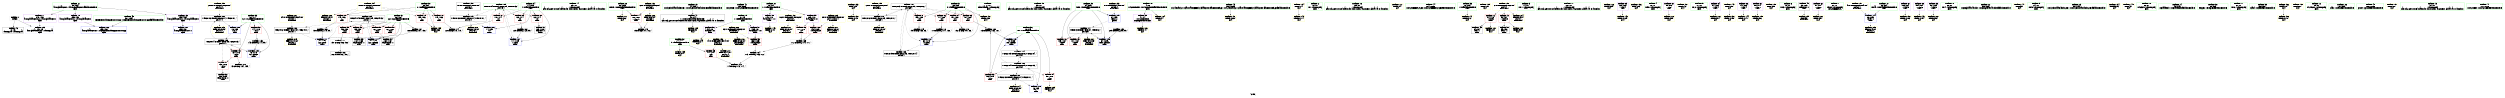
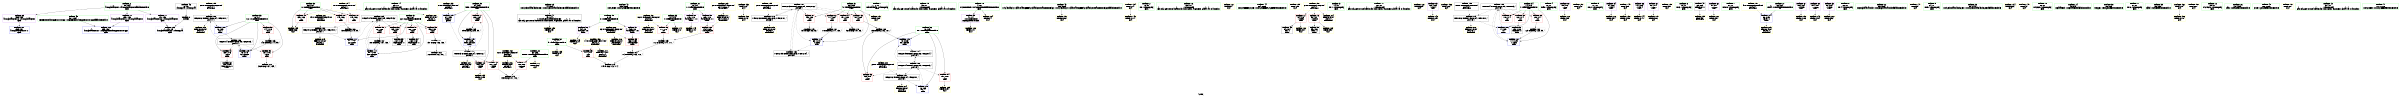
(501, 6) -> (1499, 6)
(988, 9) -> (877, 9)
(1526, 9) -> (1336, 9)
(1835, 9) -> (1731, 9)
(1884, 9) -> (1780, 9)
none -> (477, 18)
(14, 23) -> (186, 12)
(807, 24) -> (668, 24)
(825, 24) -> (716, 24)
(409, 25) -> (379, 36)
(646, 25) -> (502, 72)
(454, 30) -> none
(693, 30) -> (549, 30)
(230, 59) -> (227, 34)
none -> (883, 66)
none -> (480, 77)
